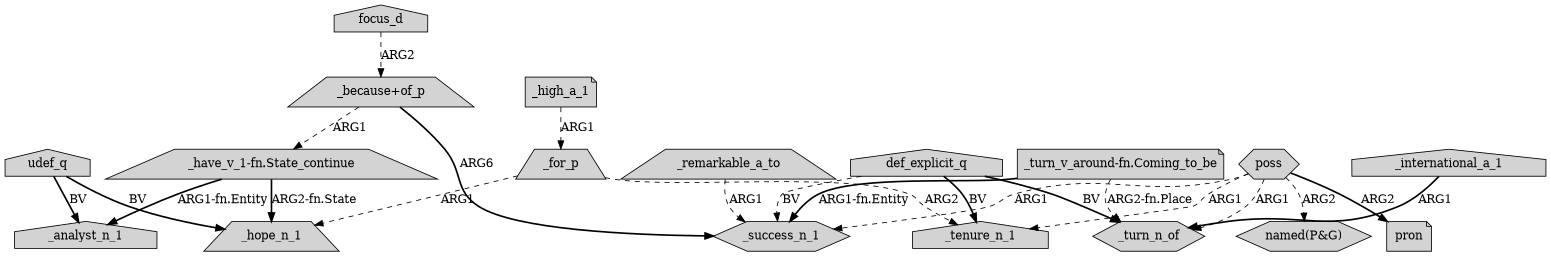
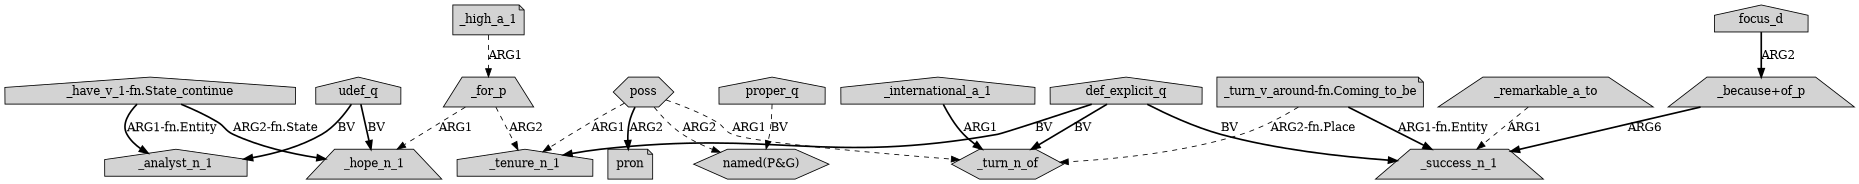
(381, 50) -> (1761, 50)
none -> (772, 92)
(330, 126) -> none
(271, 164) -> (150, 92)
(1054, 186) -> none
(807, 187) -> (1265, 144)
(781, 236) -> (1459, 164)
